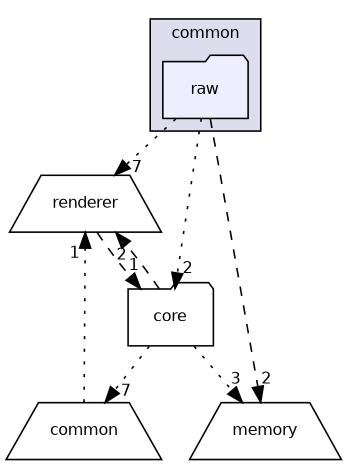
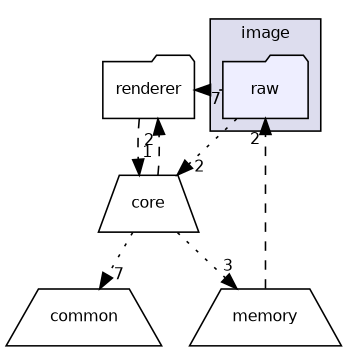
(205, 34) -> (265, 34)
(85, 204) -> (149, 90)
(234, 253) -> (265, 212)
(171, 317) -> (149, 204)
(85, 325) -> none
